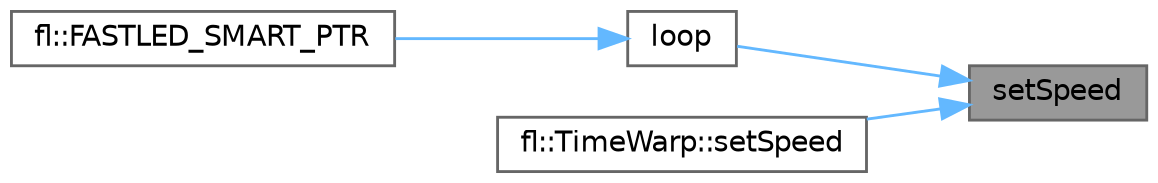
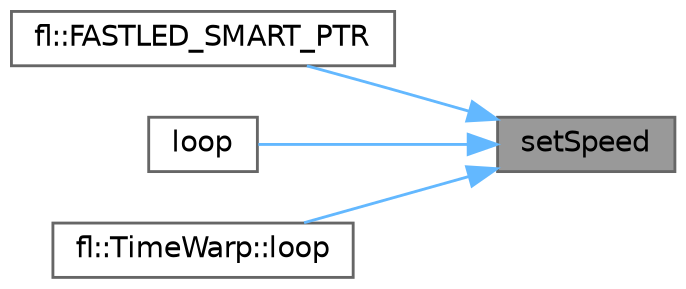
(497, 39) -> (388, 88)
(682, 144) -> (203, 250)
